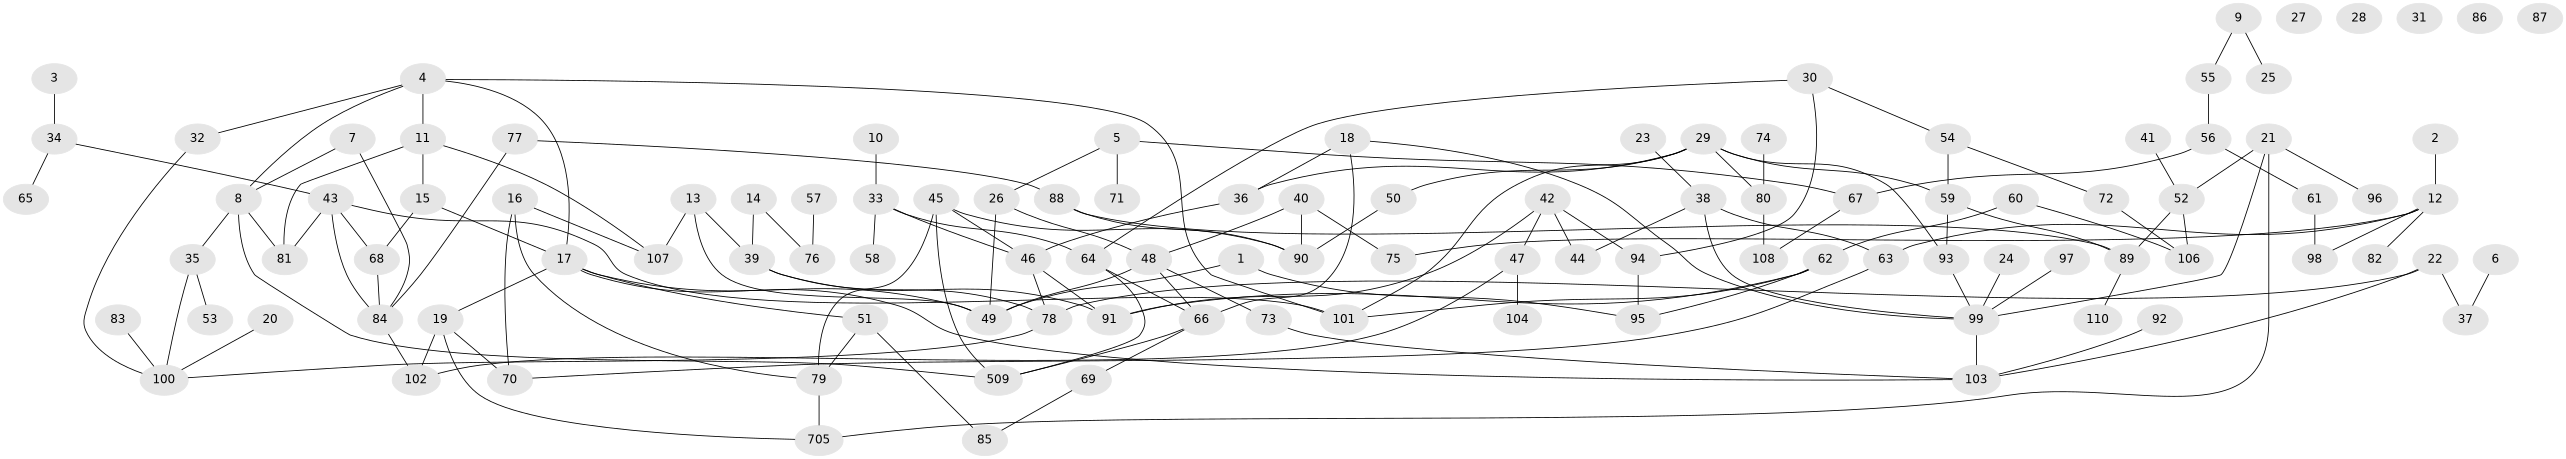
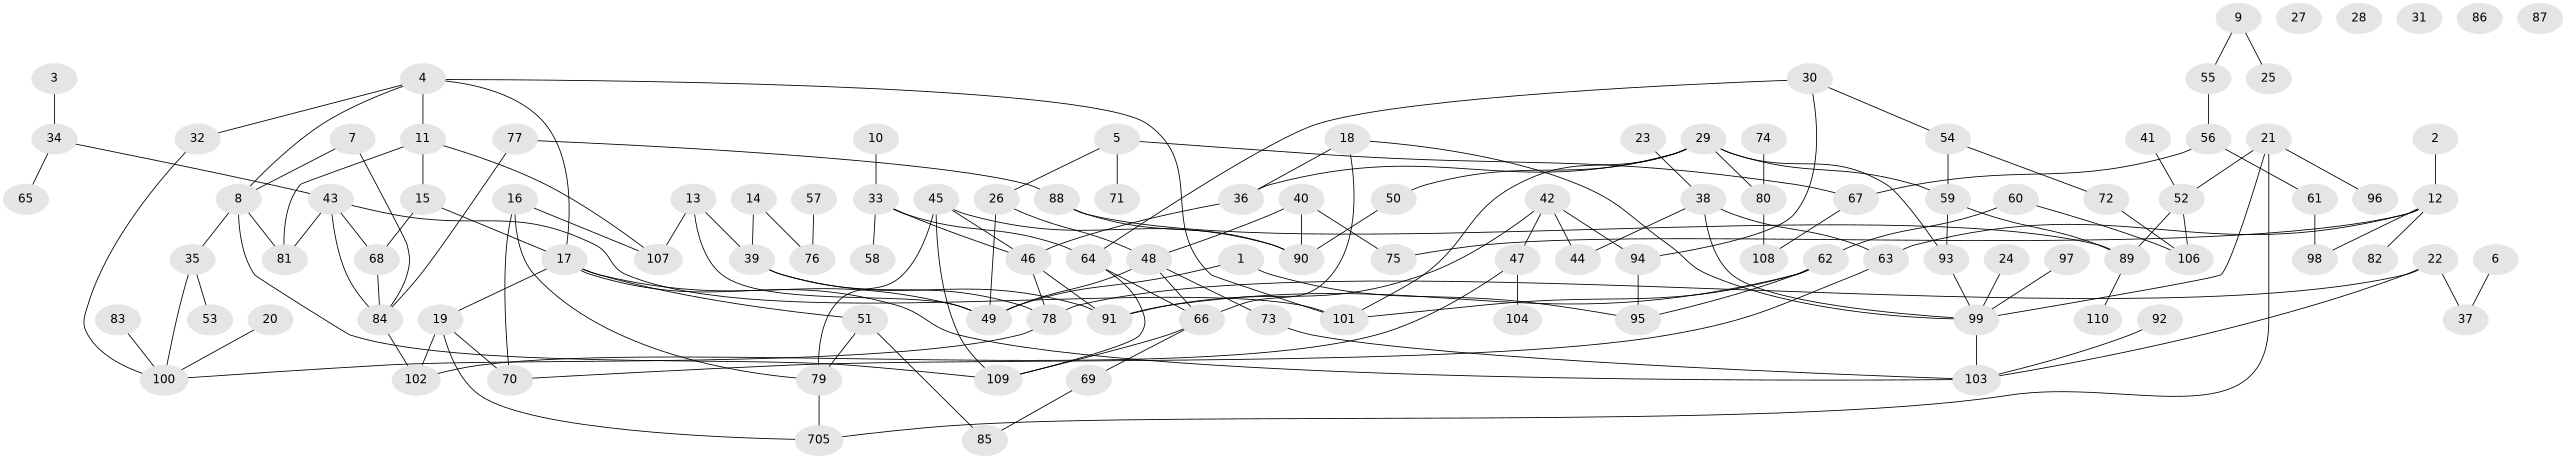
(998, 380) -> (998, 380)
